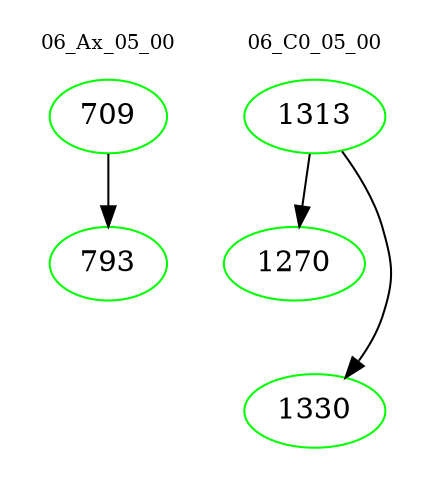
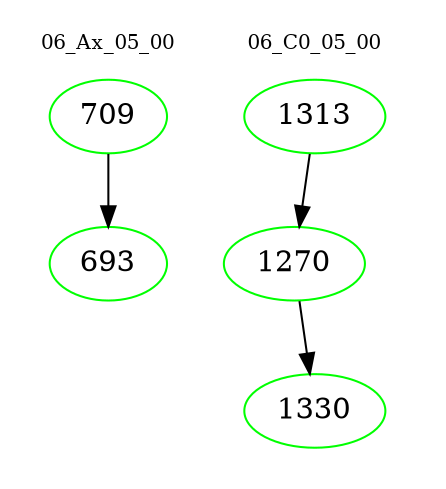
(389, 254) -> (303, 327)
(108, 264) -> (108, 264)
